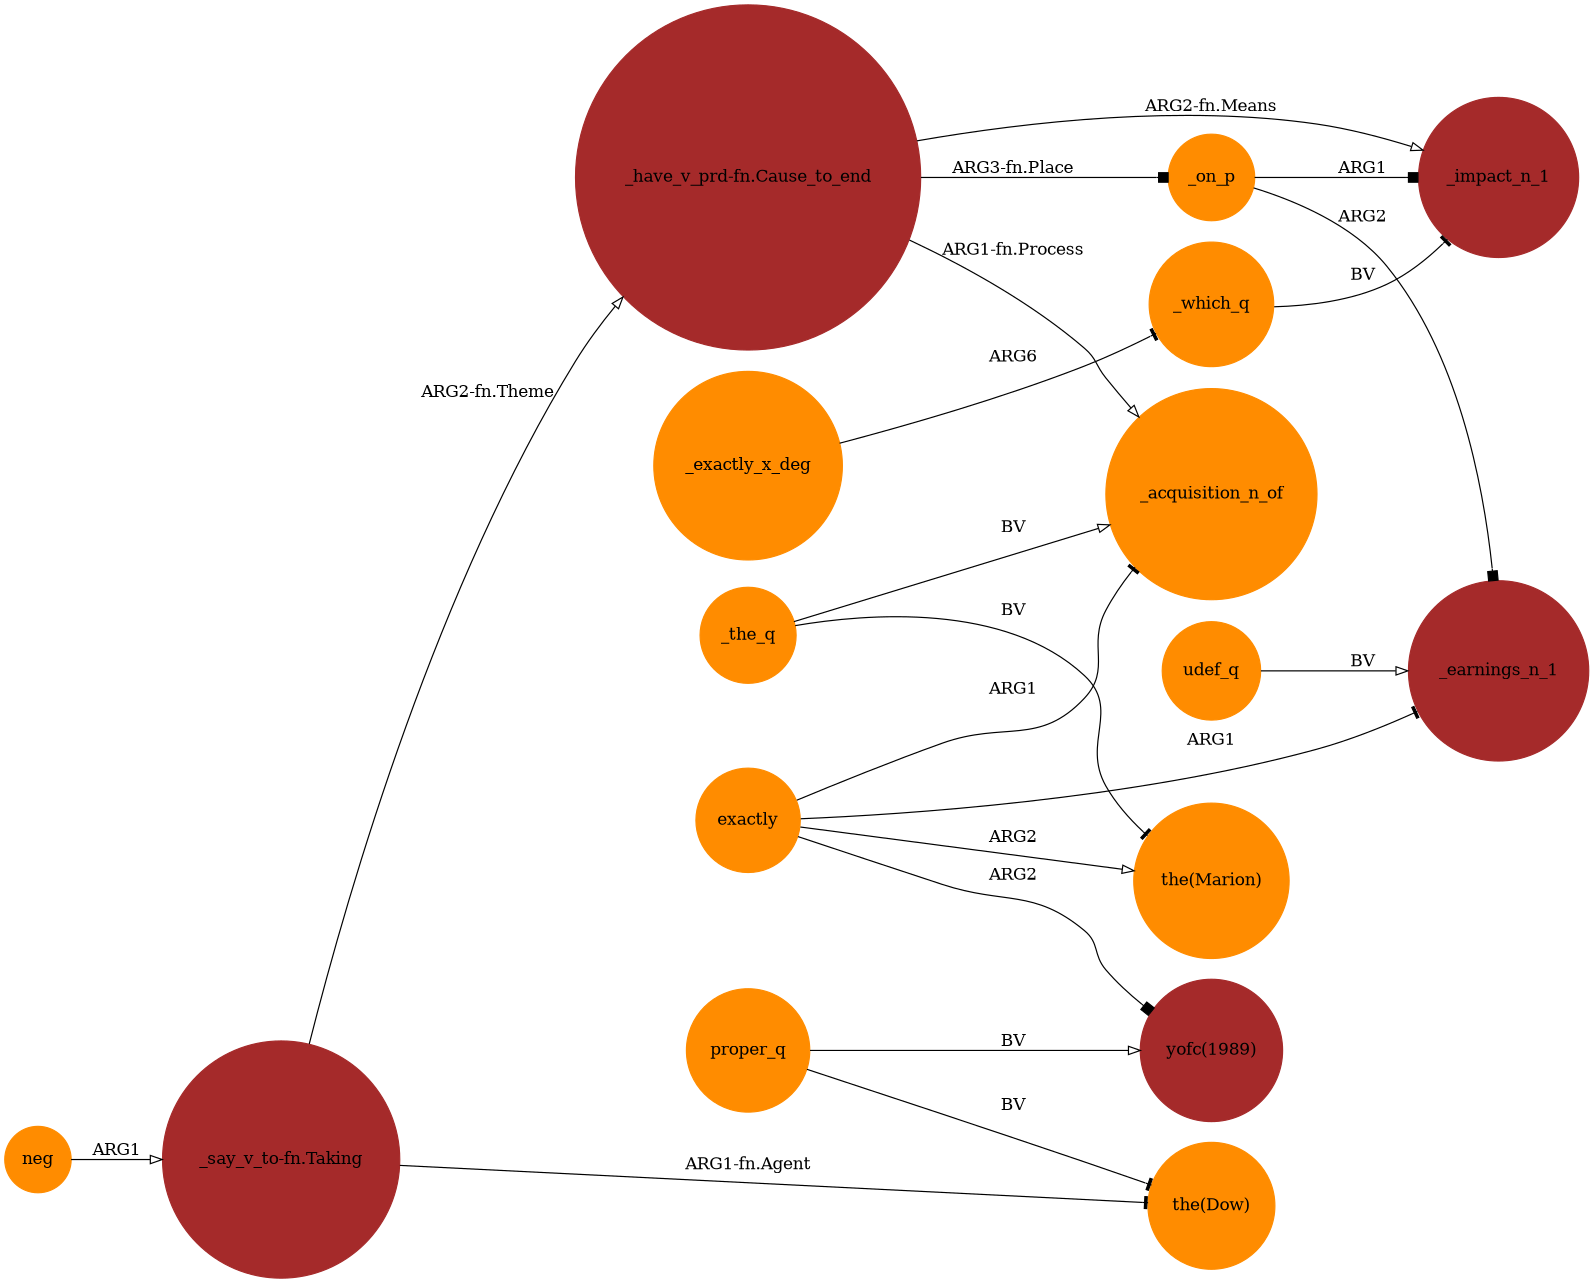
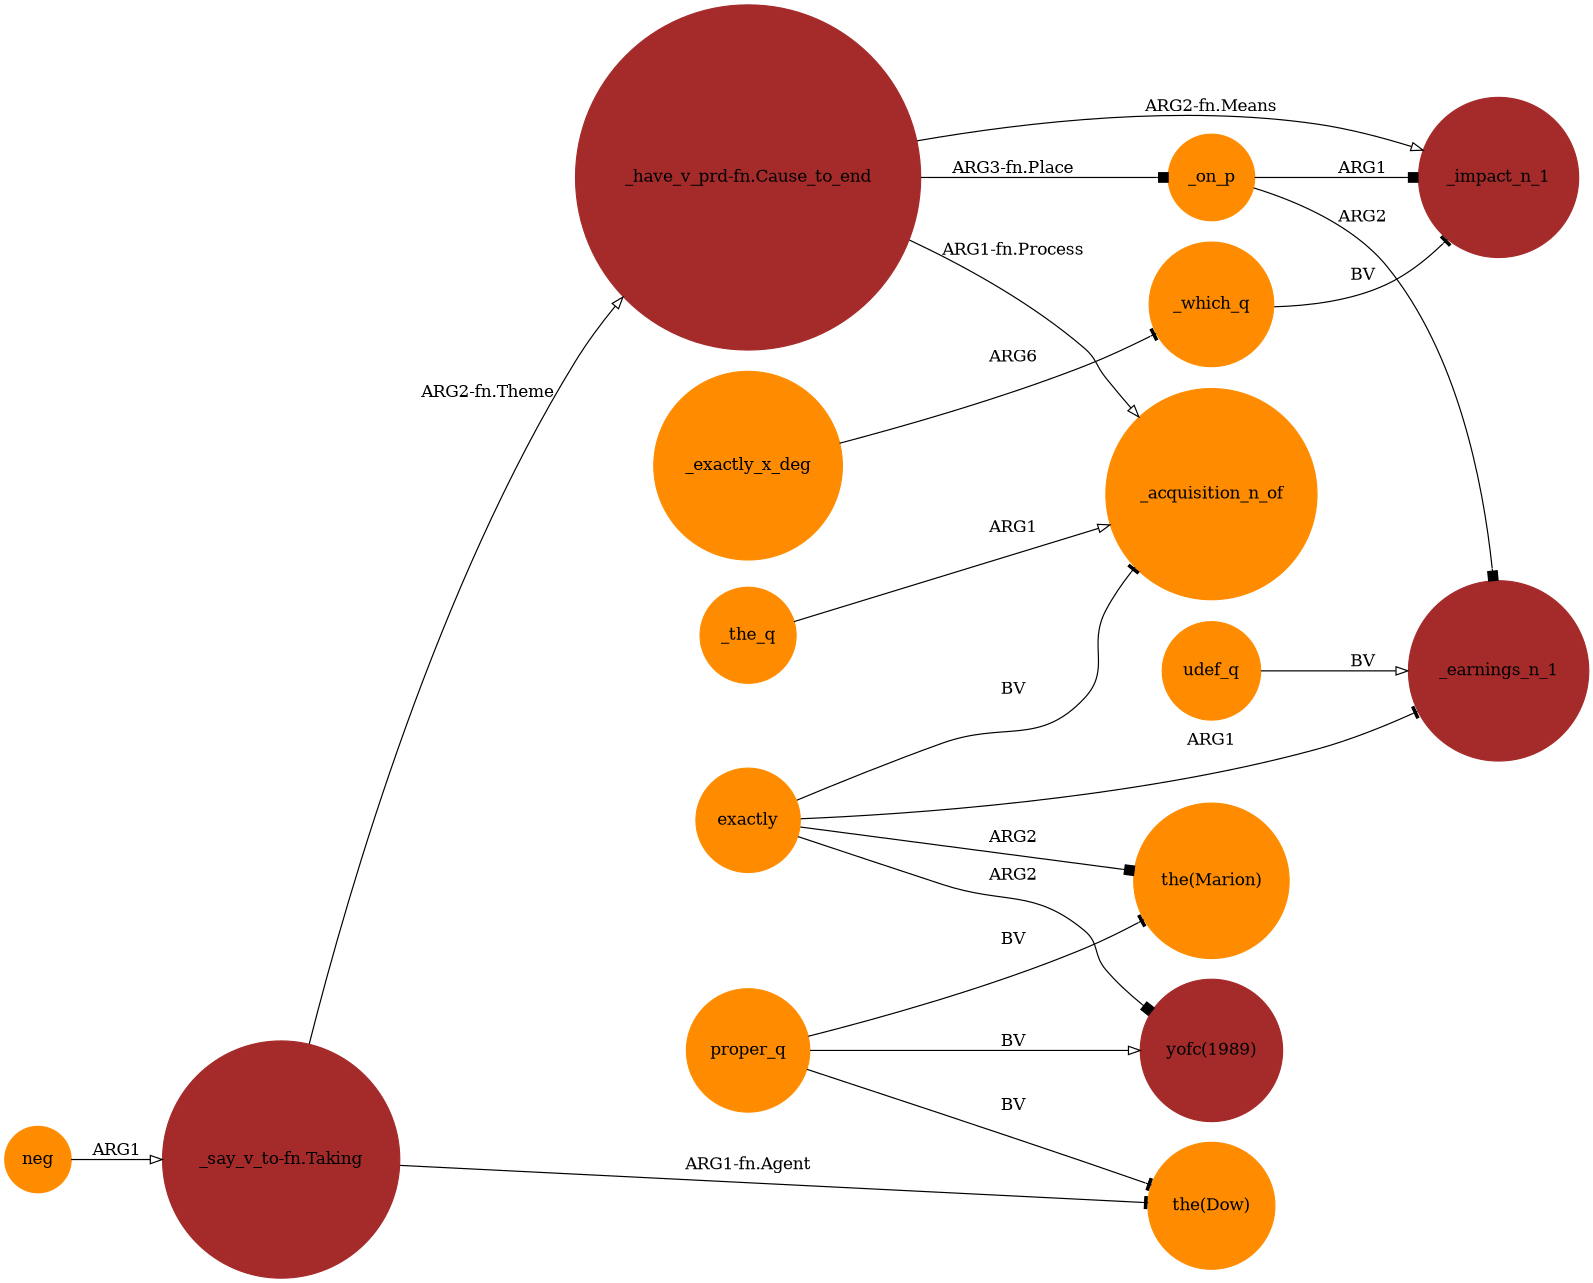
(1013, 528) -> (1013, 528)
(1031, 642) -> (976, 988)
(1013, 689) -> (1013, 689)
(961, 848) -> (961, 848)
